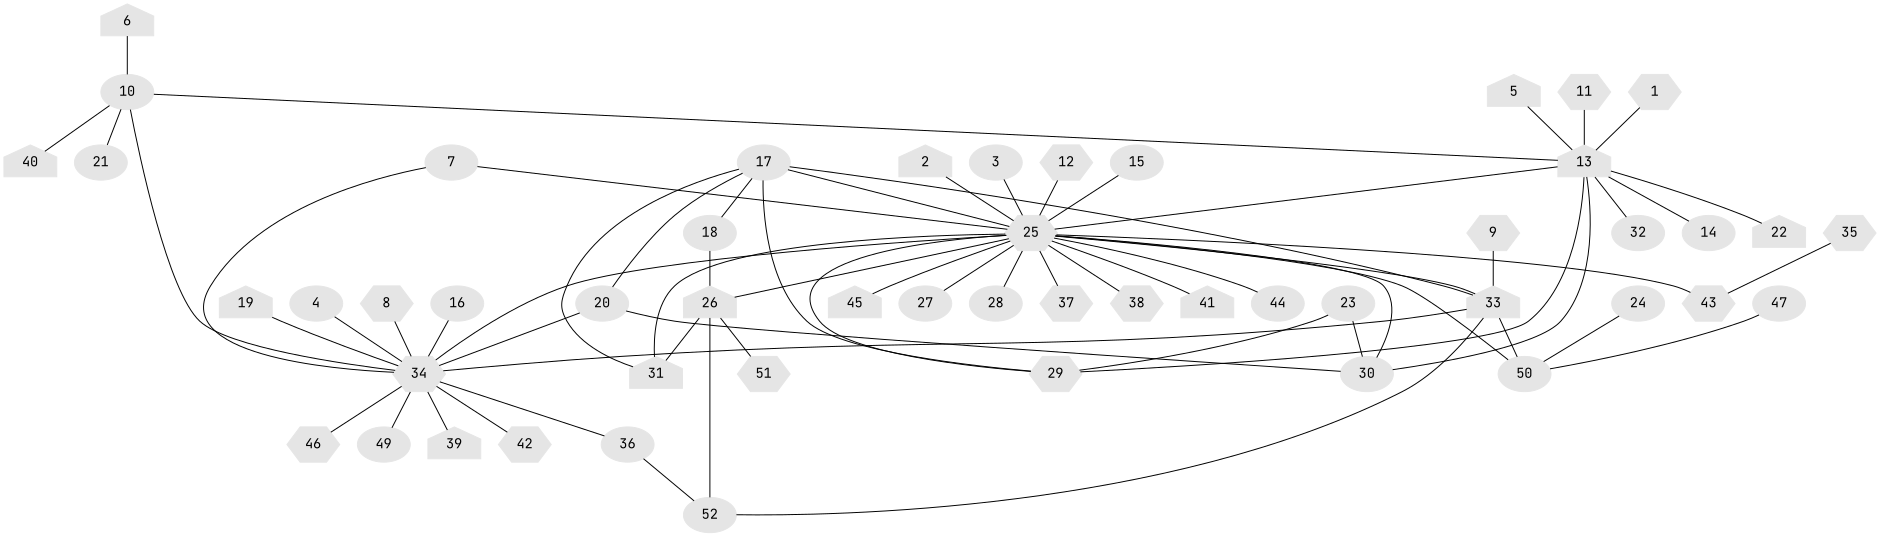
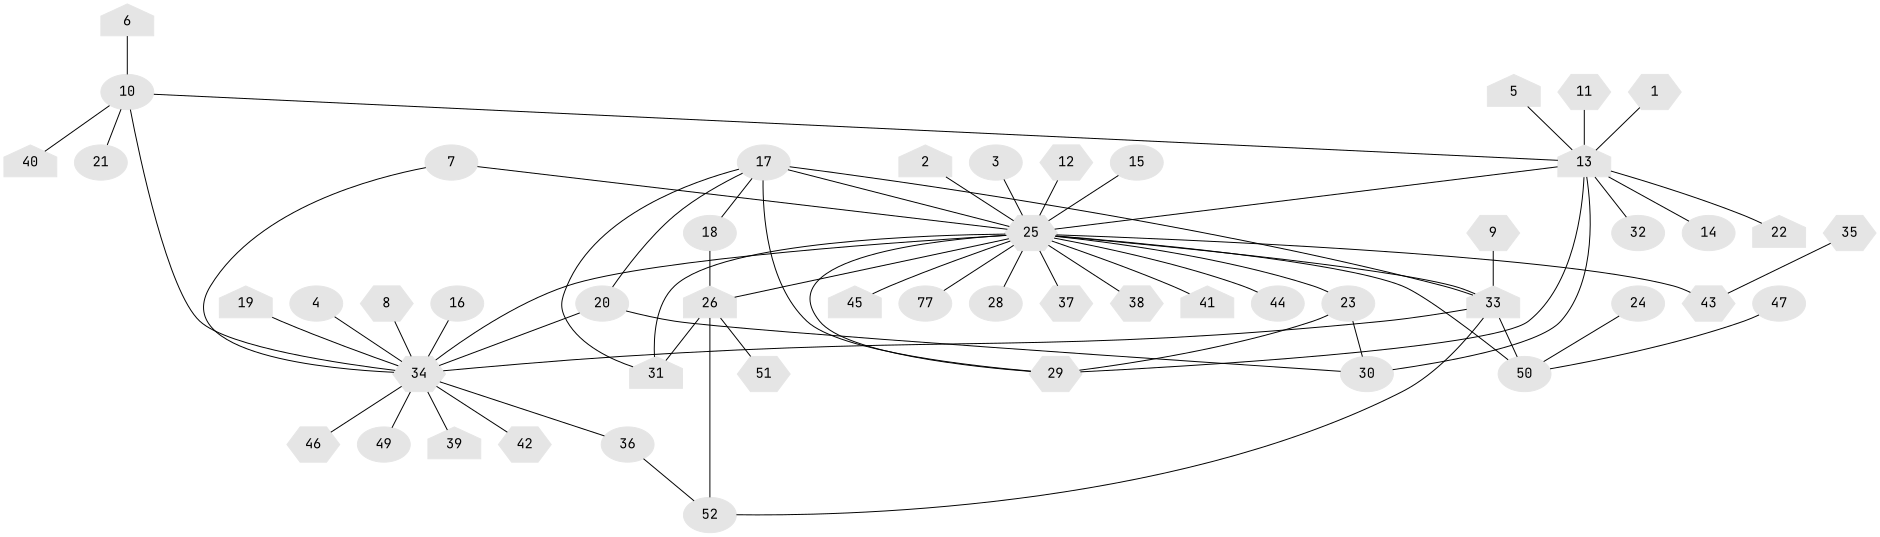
(1259, 256) -> (1193, 257)
(925, 304) -> (925, 304)
